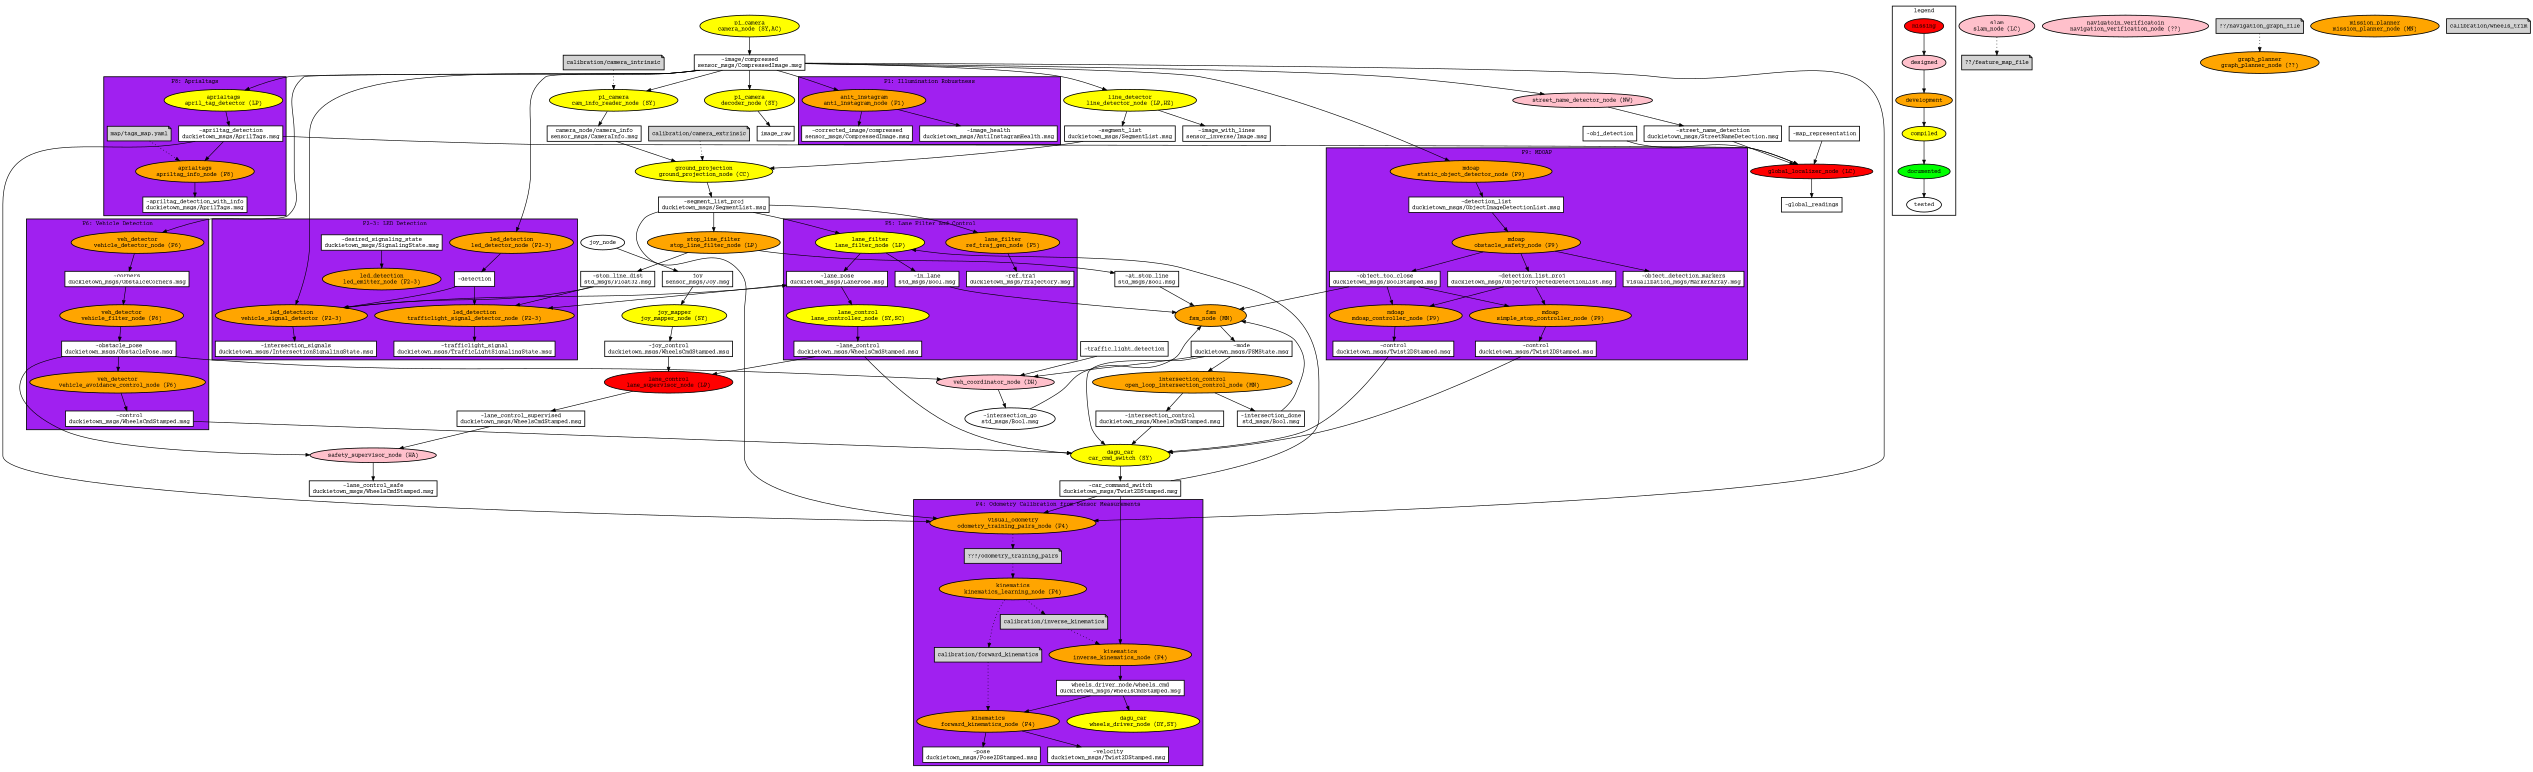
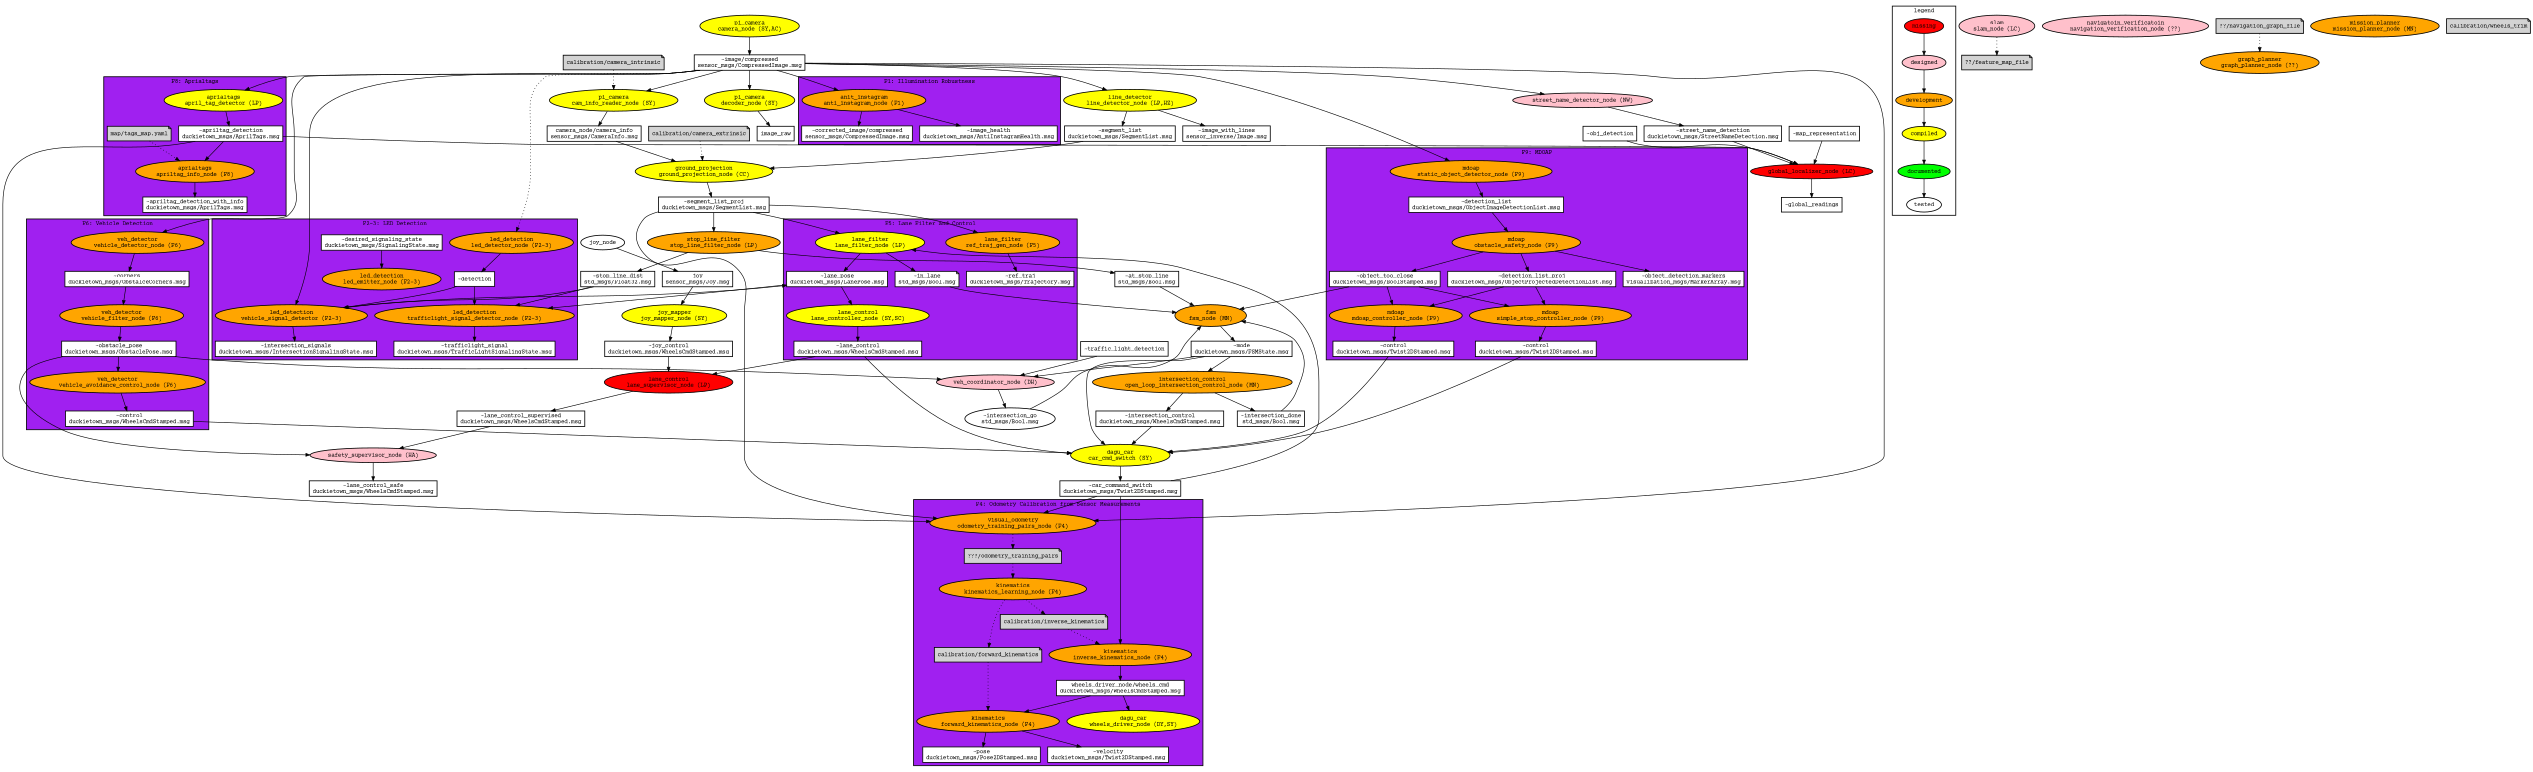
(544, 78) -> (544, 78)
(927, 279) -> (927, 279)
